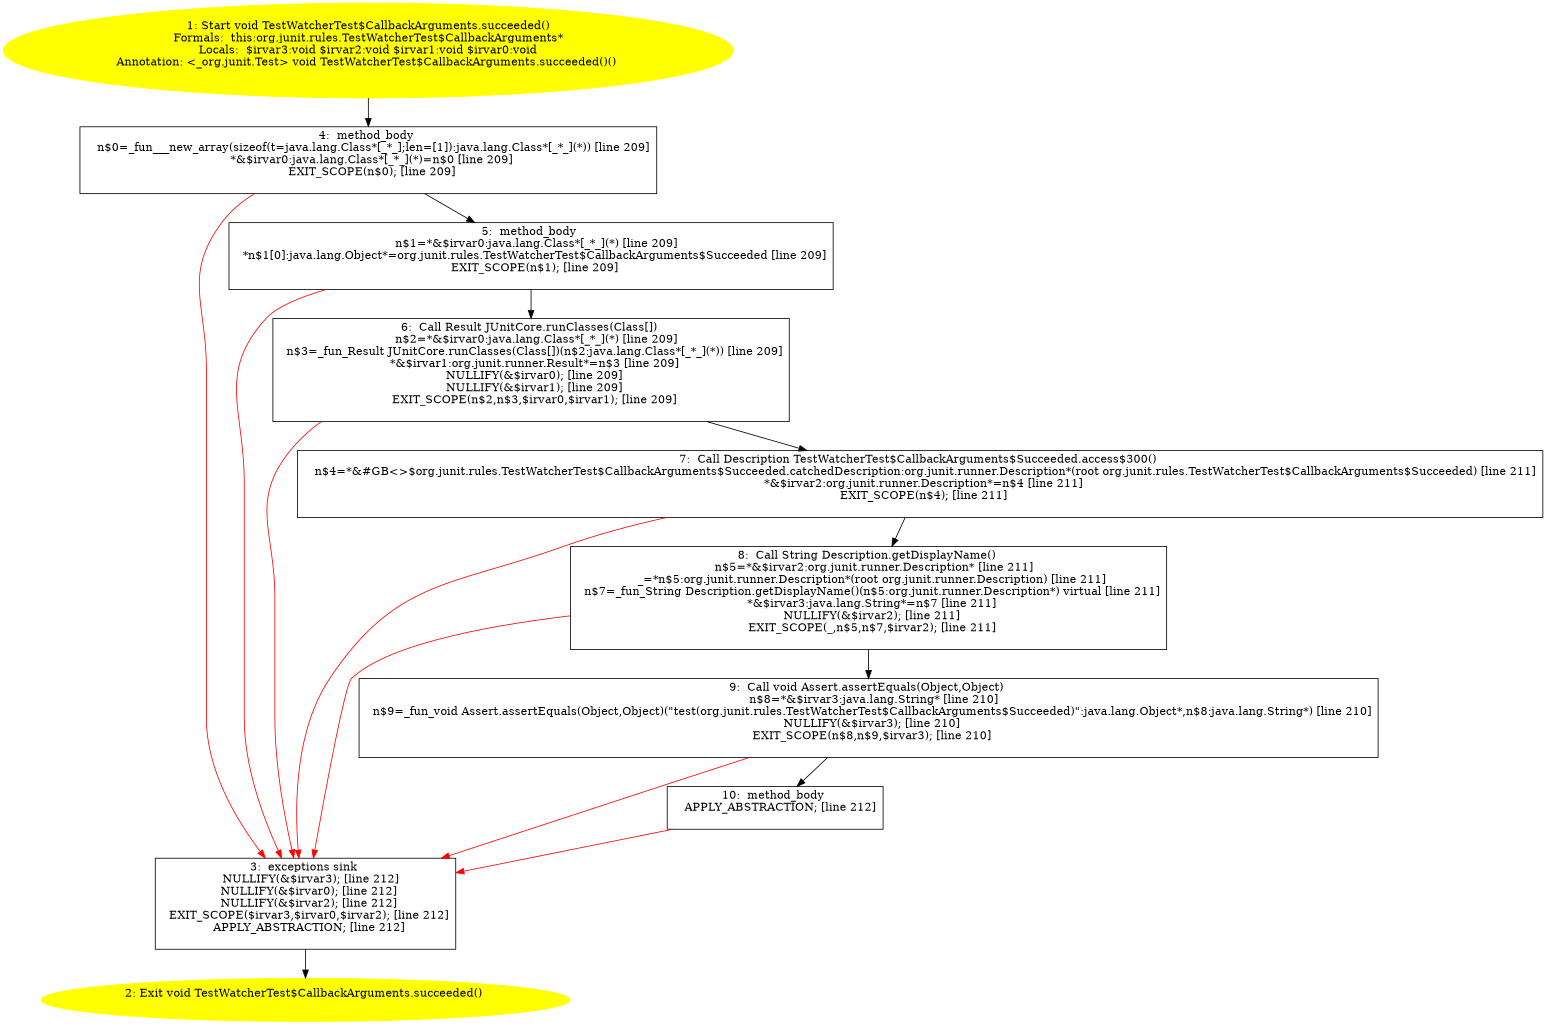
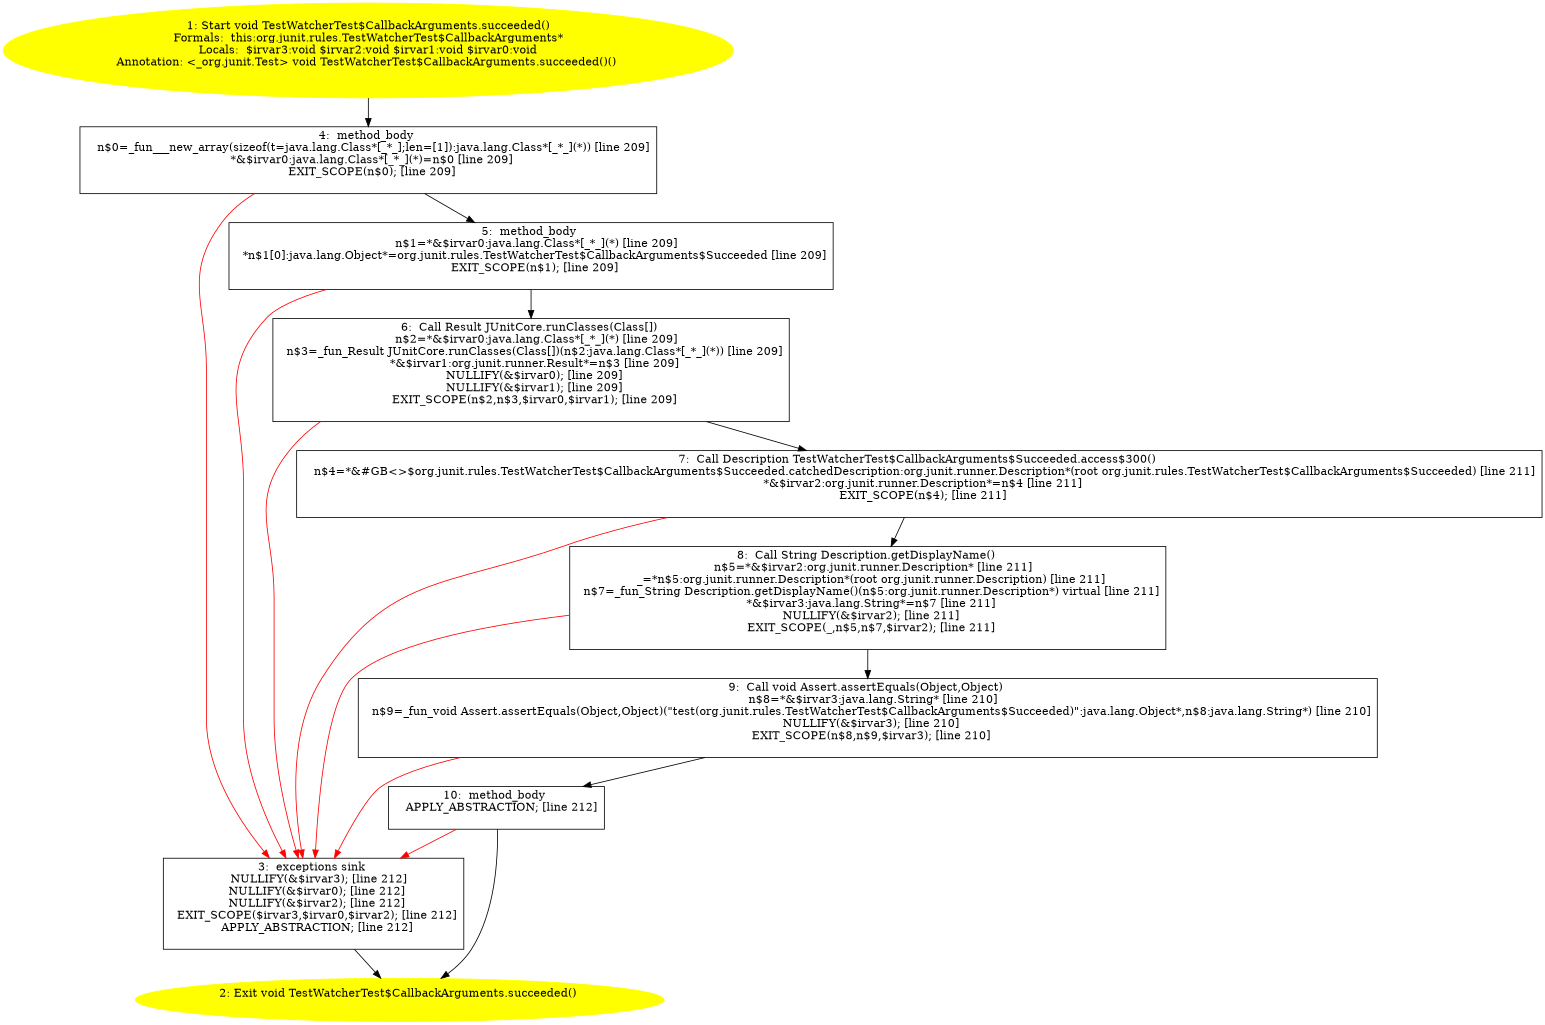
none -> (489, 908)
